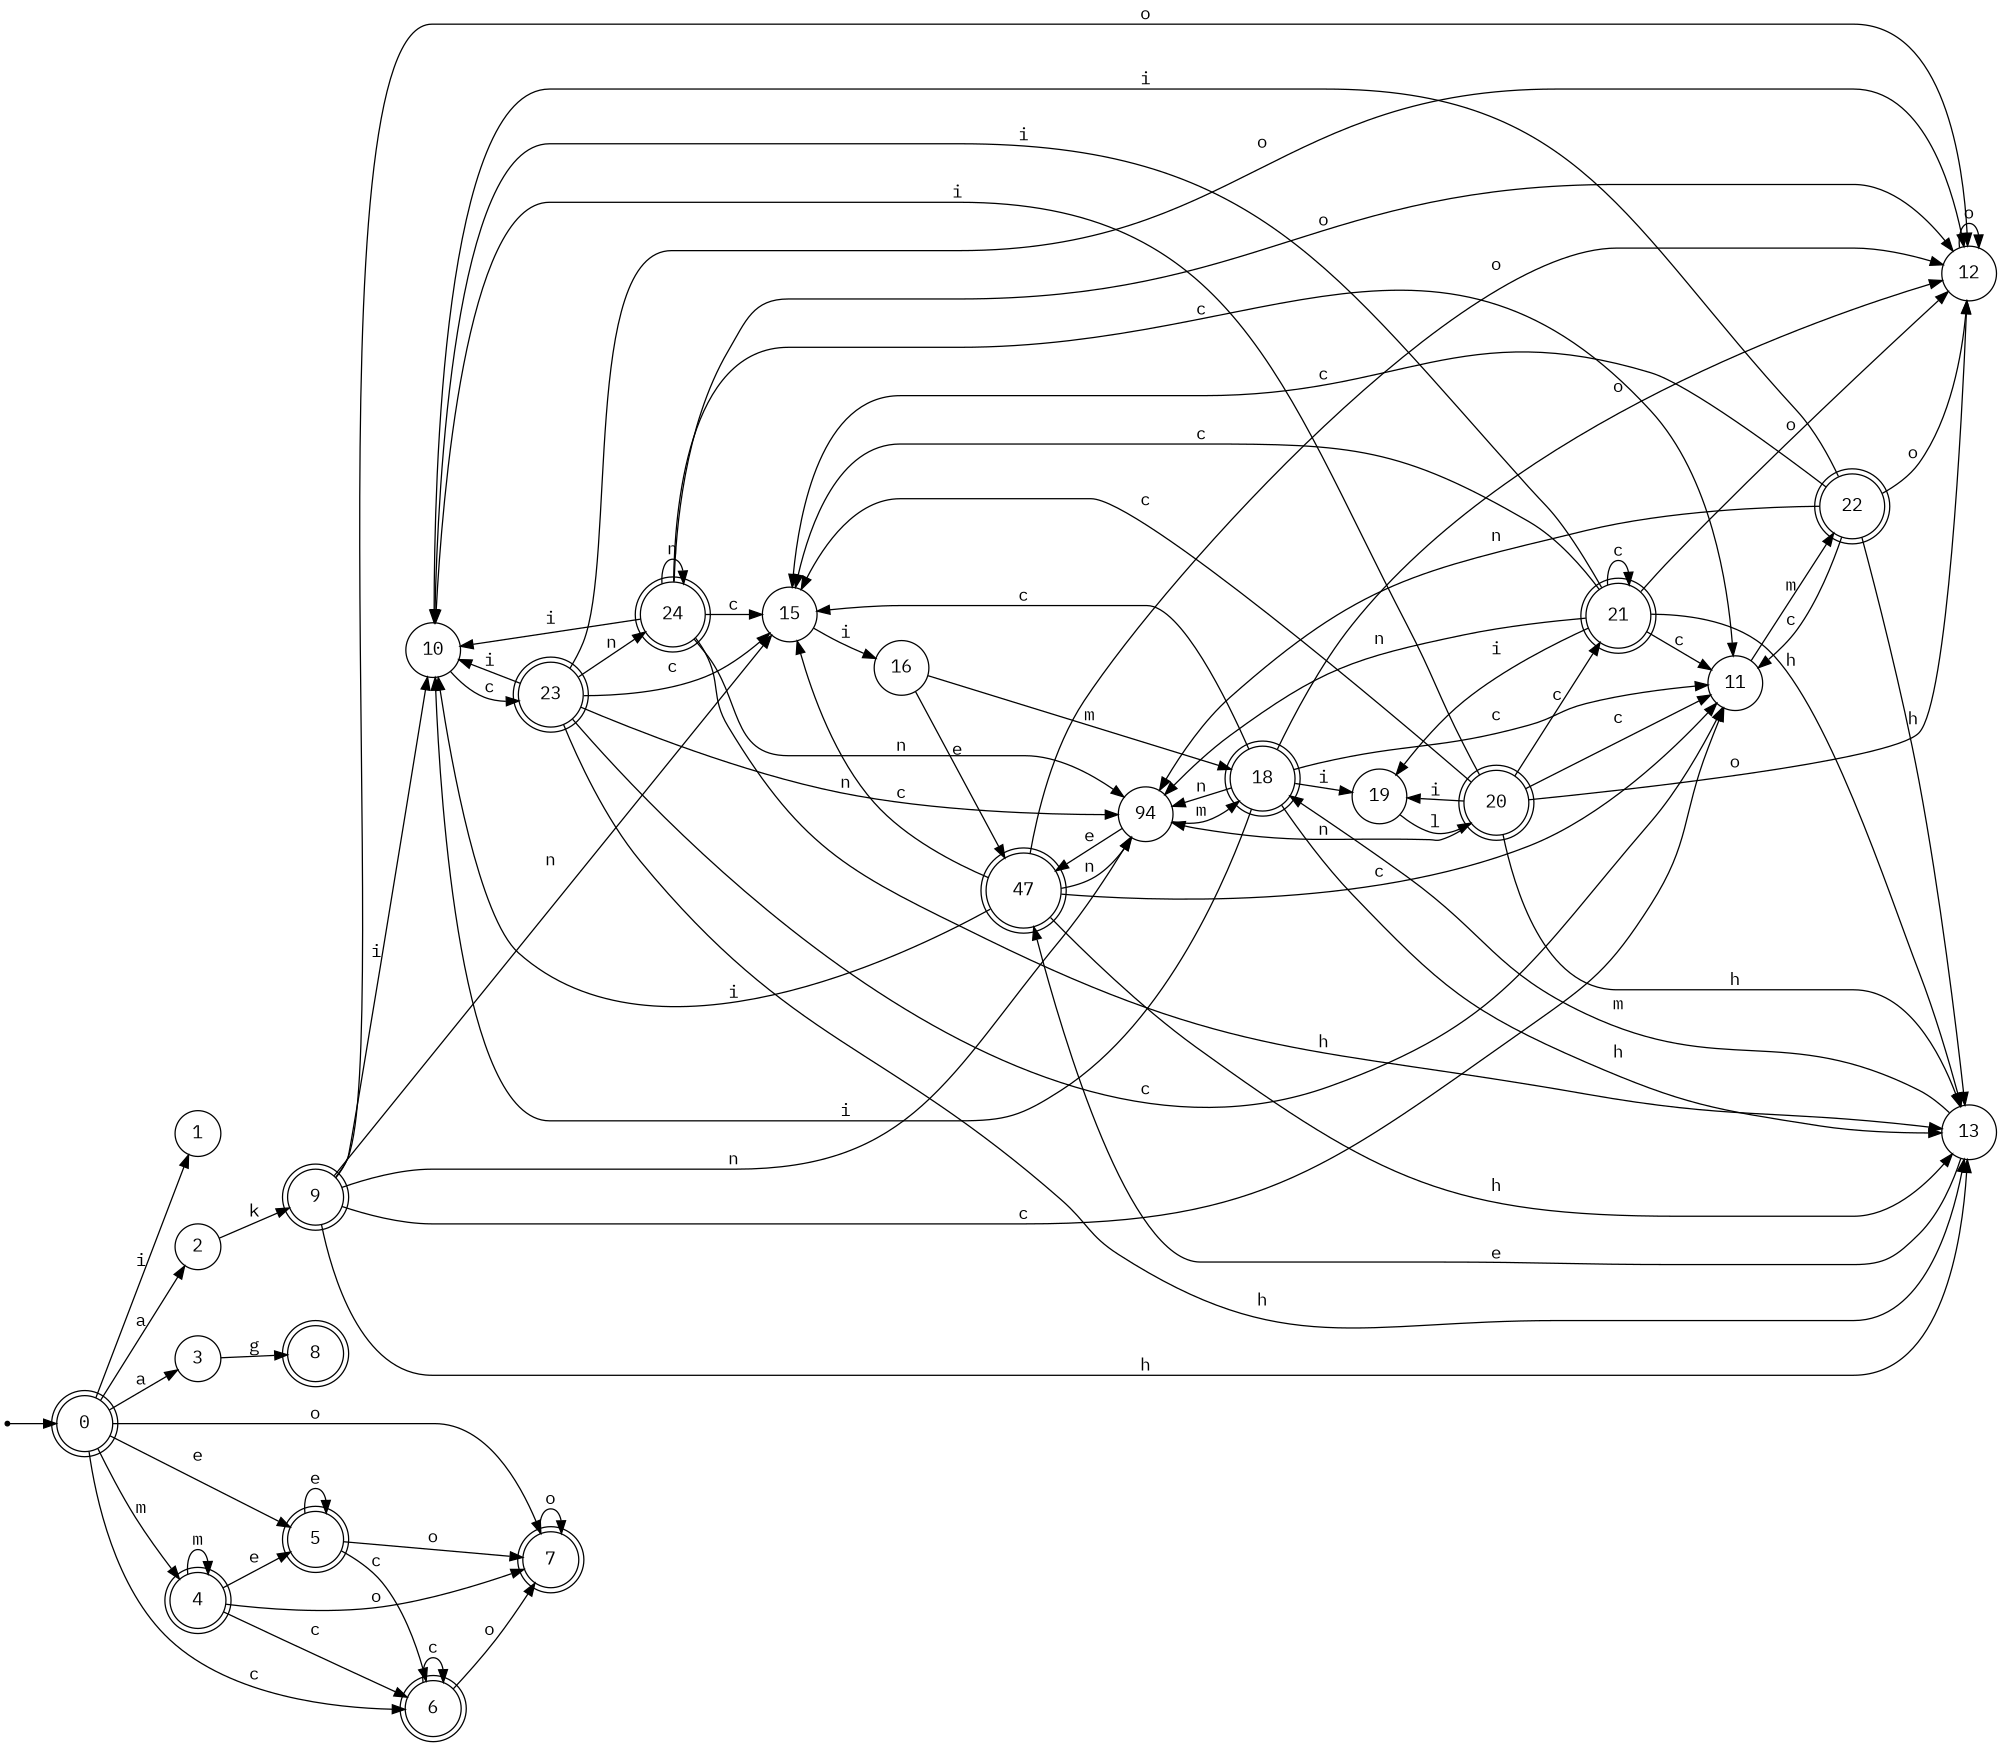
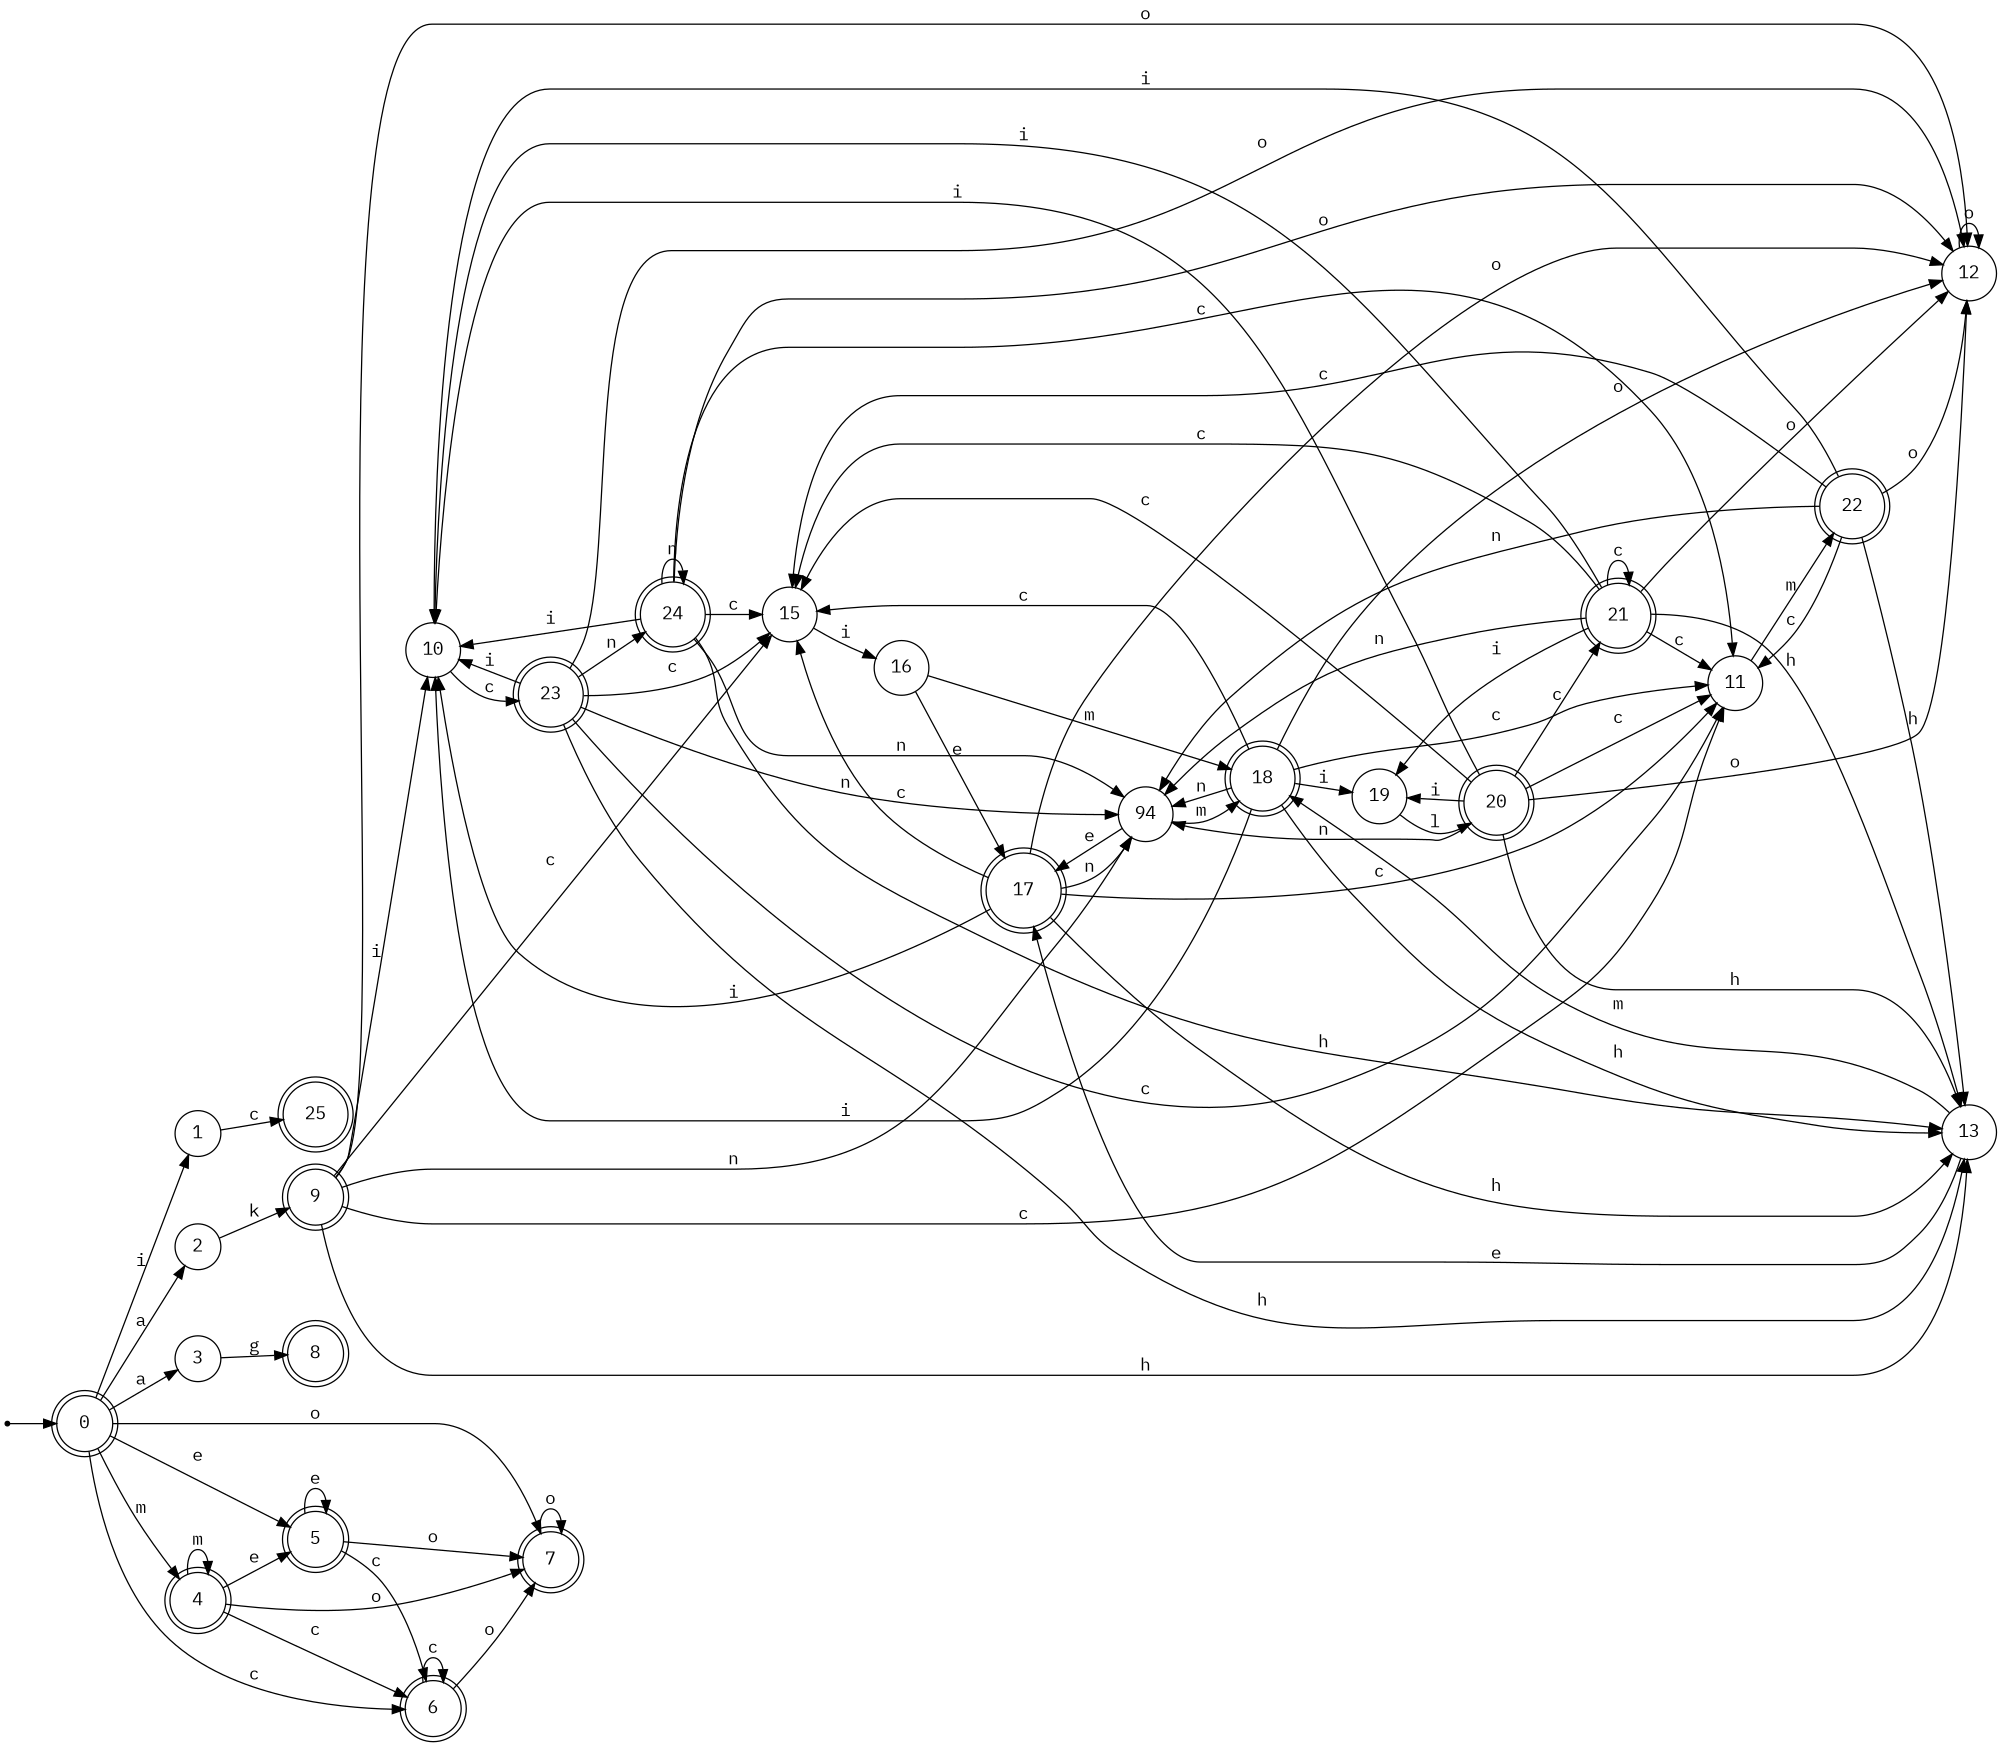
(551, 861) -> (551, 861)
(1024, 891) -> (1024, 891)
none -> (316, 1114)
